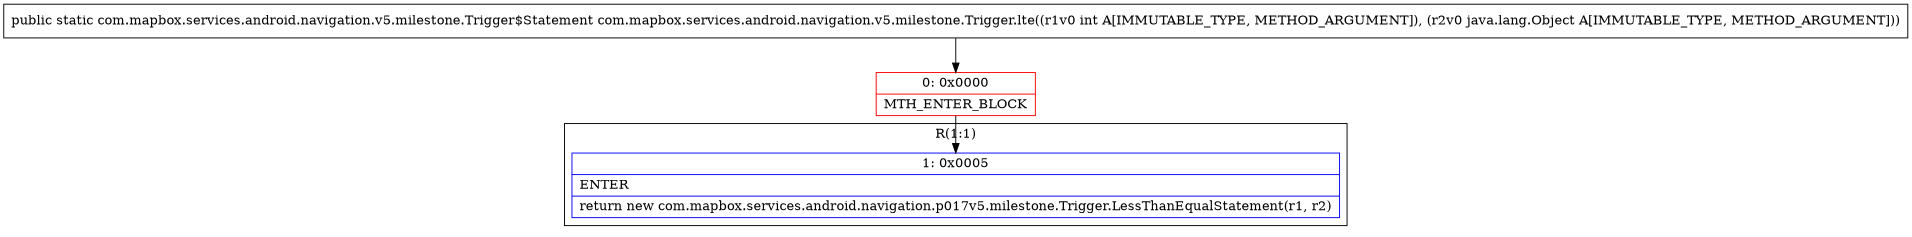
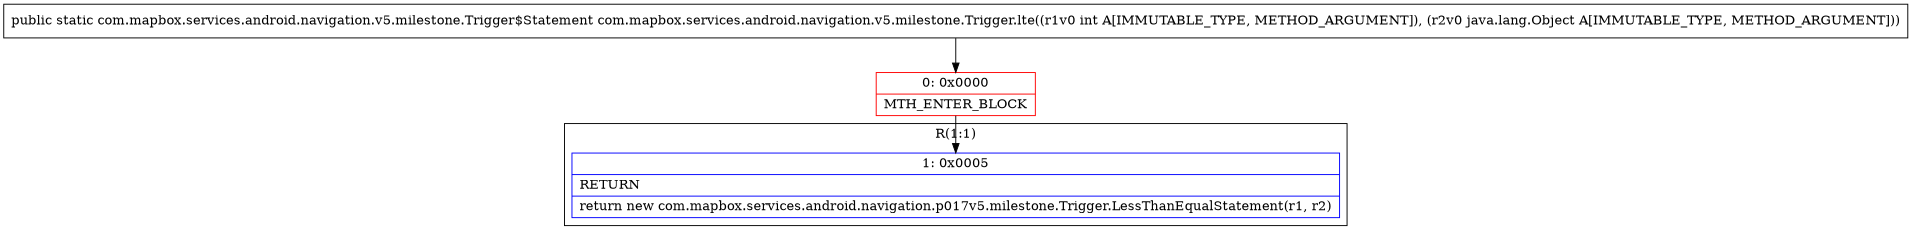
(604, 185) -> (610, 185)
